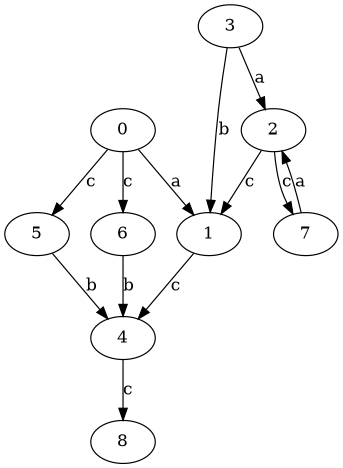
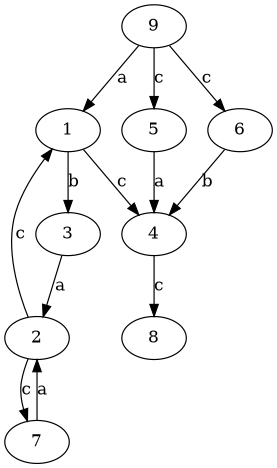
(217, 124) -> (68, 176)
(123, 130) -> (154, 26)
(92, 286) -> (159, 182)
